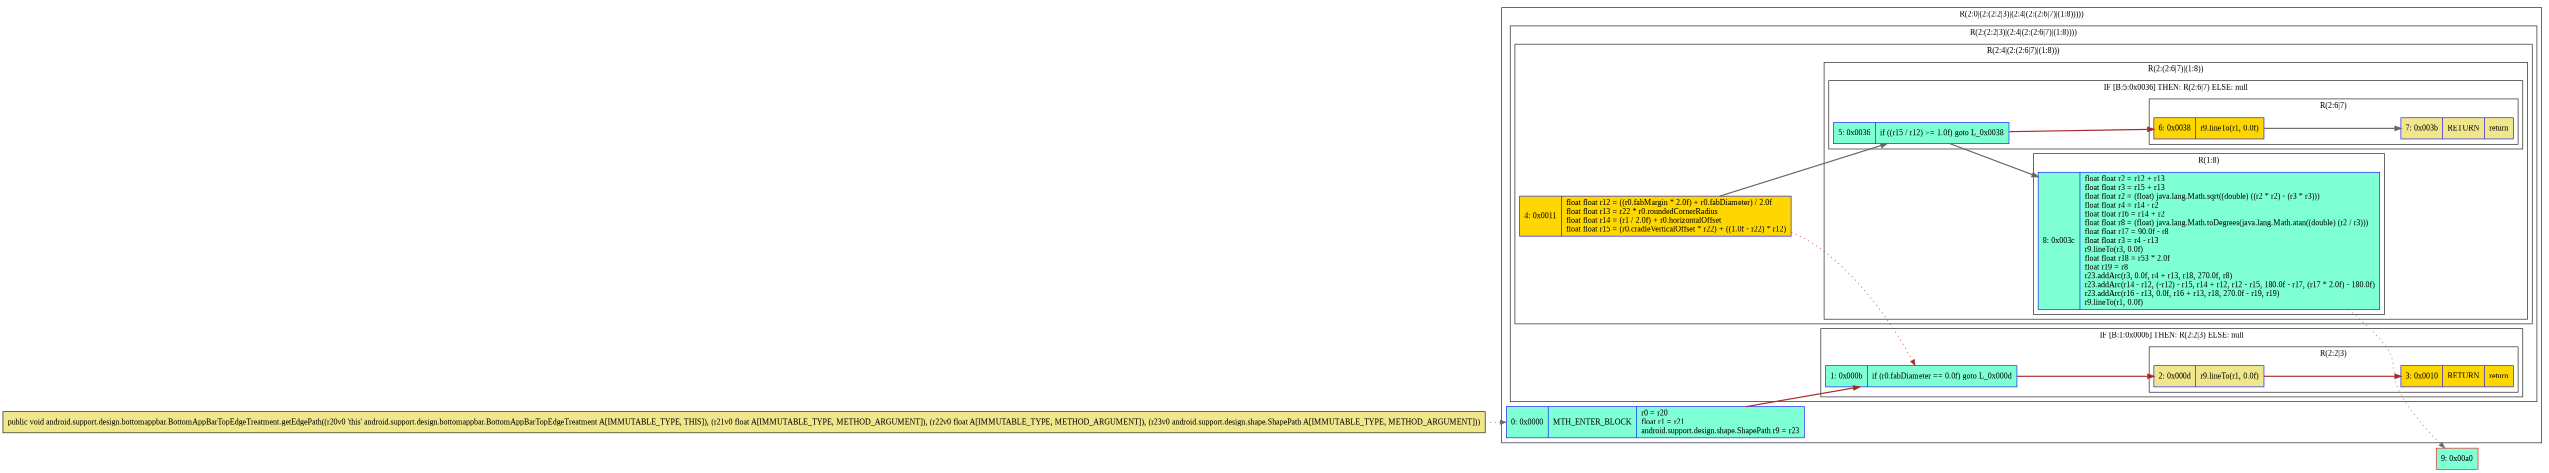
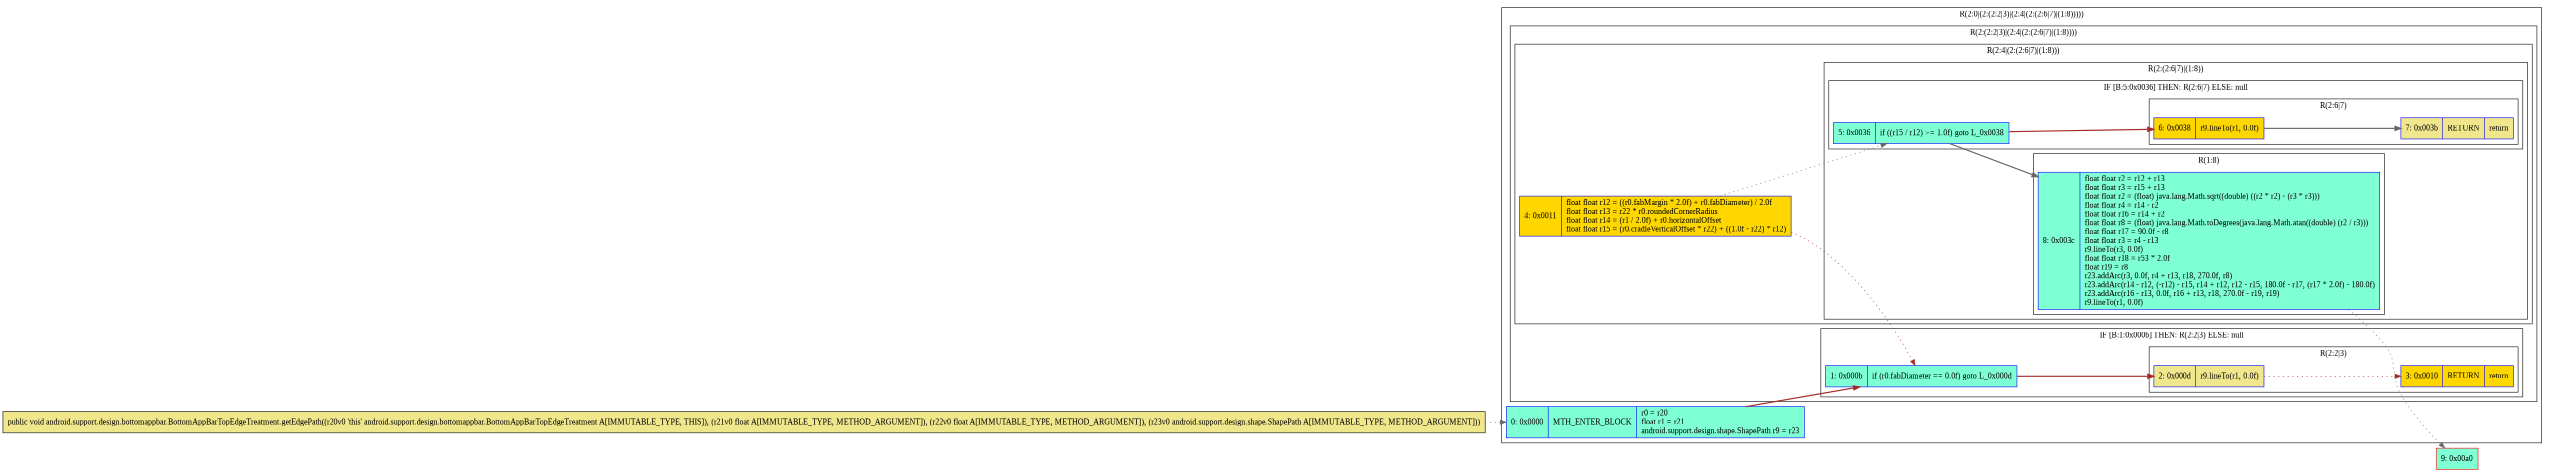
(1800, 171) -> (1800, 171)
(2329, 376) -> (2329, 376)
